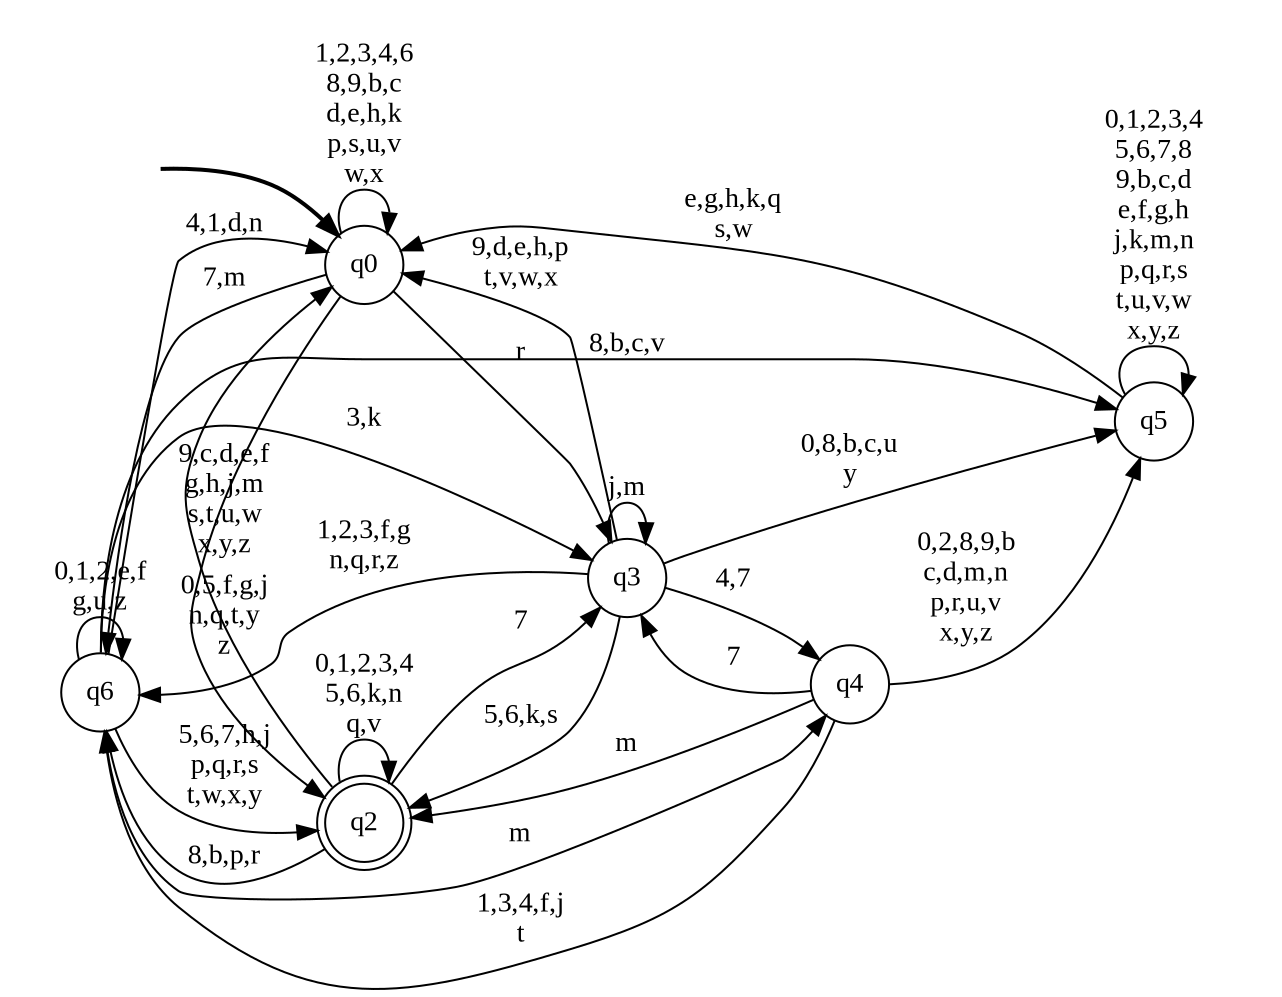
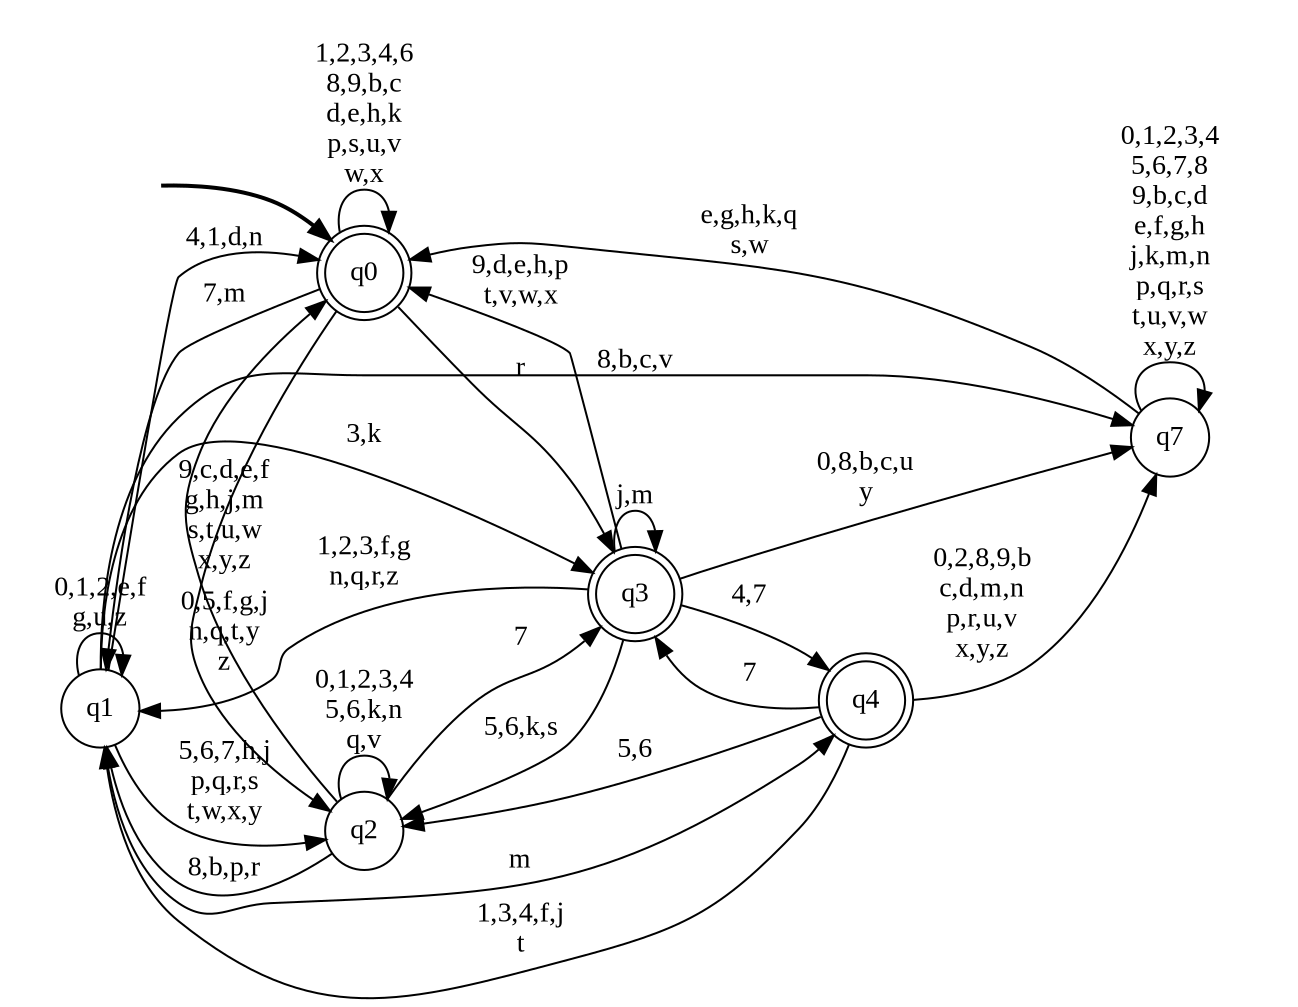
(364, 265) -> (364, 273)
(1154, 421) -> (1170, 438)
(627, 578) -> (635, 594)
(850, 684) -> (866, 700)
(100, 692) -> (100, 708)
(627, 744) -> (635, 750)
(364, 823) -> (364, 831)
